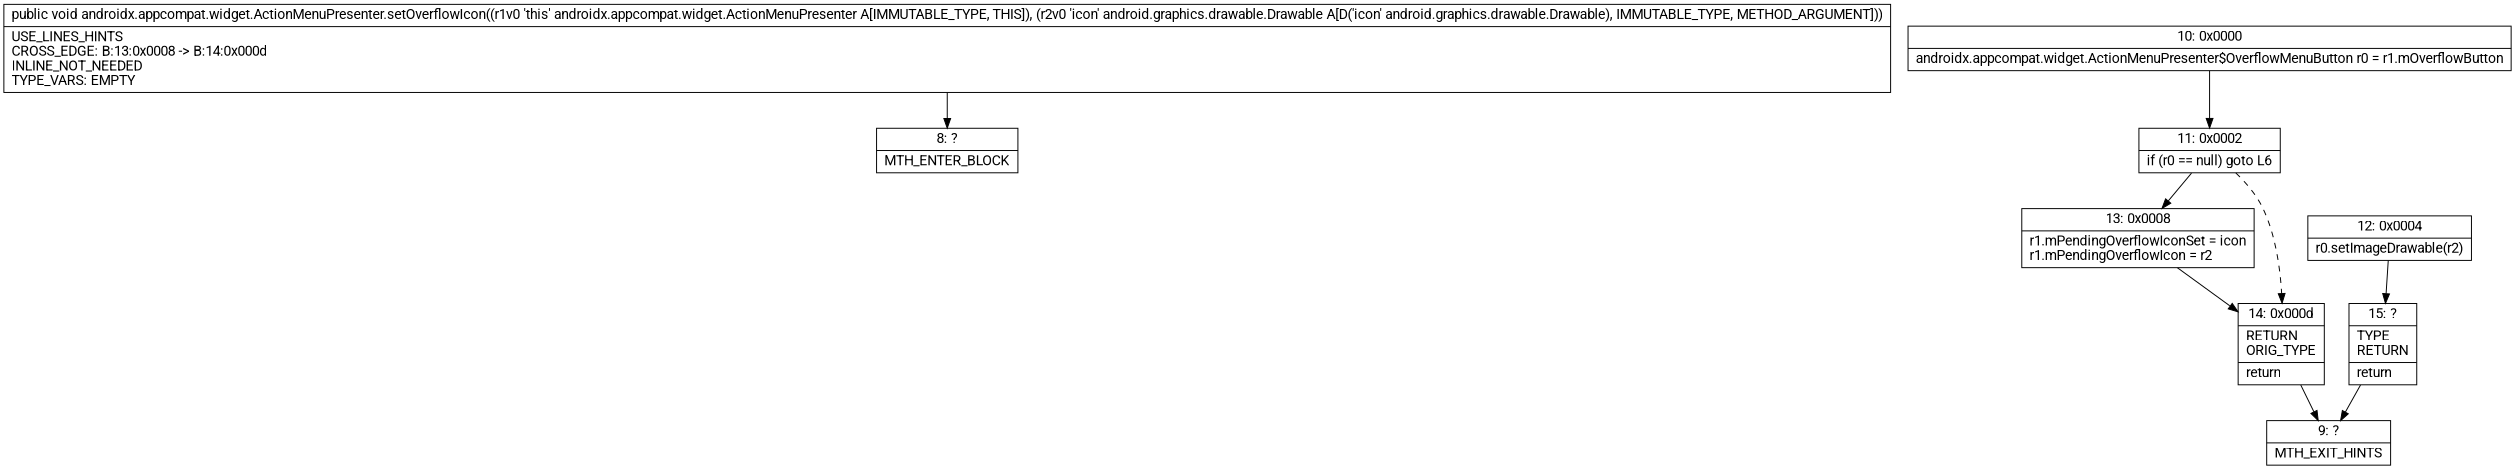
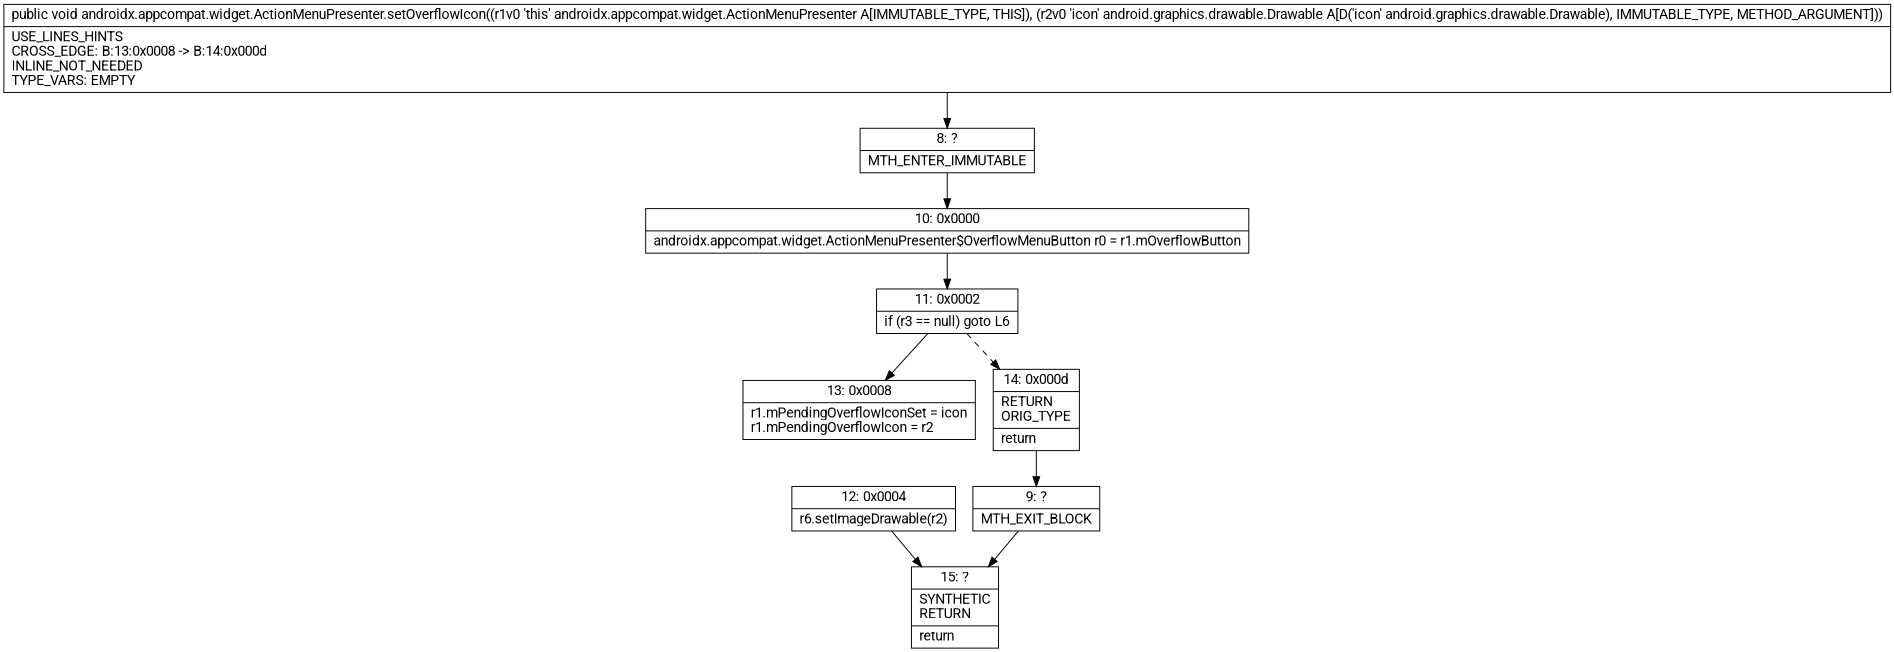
(947, 161) -> (947, 161)
(2210, 161) -> (947, 322)
none -> (947, 186)
(2390, 249) -> (874, 519)
(2204, 287) -> none
(2373, 336) -> (955, 600)
(2353, 399) -> (1006, 545)
(2329, 454) -> (1036, 519)
